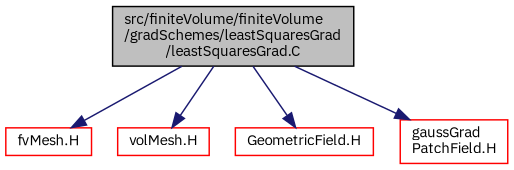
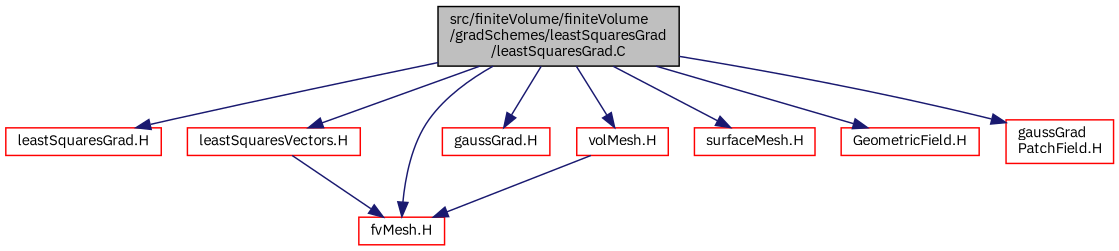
none -> (84, 142)
none -> (274, 142)
none -> (496, 142)
none -> (755, 142)
none -> (519, 184)
